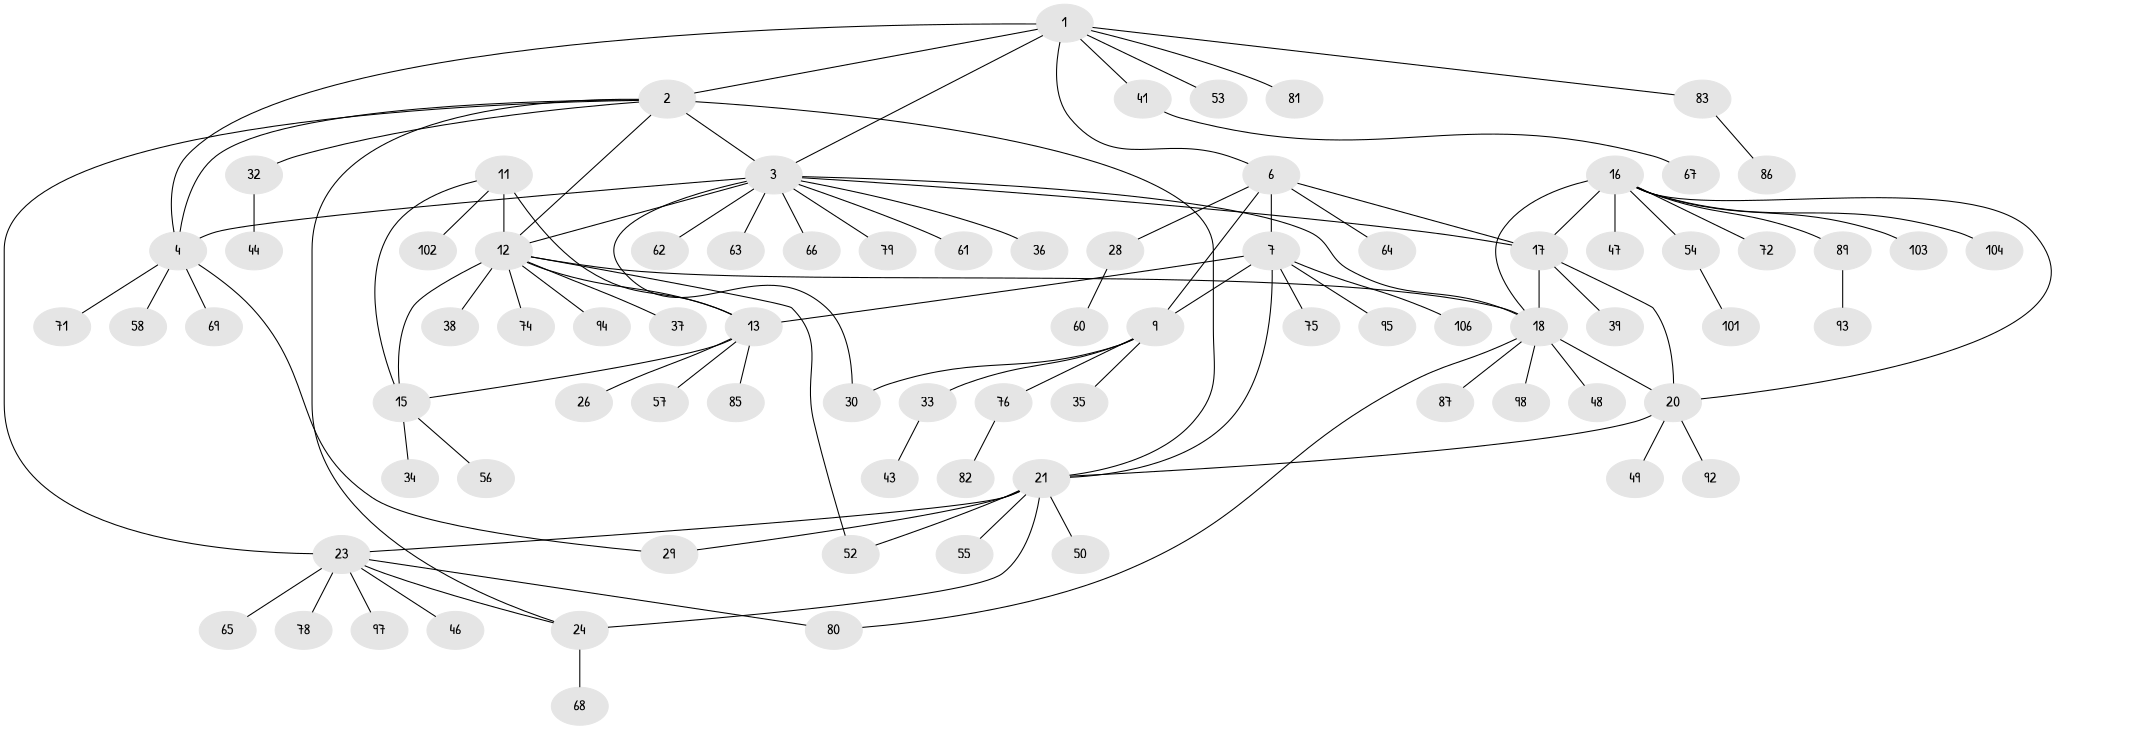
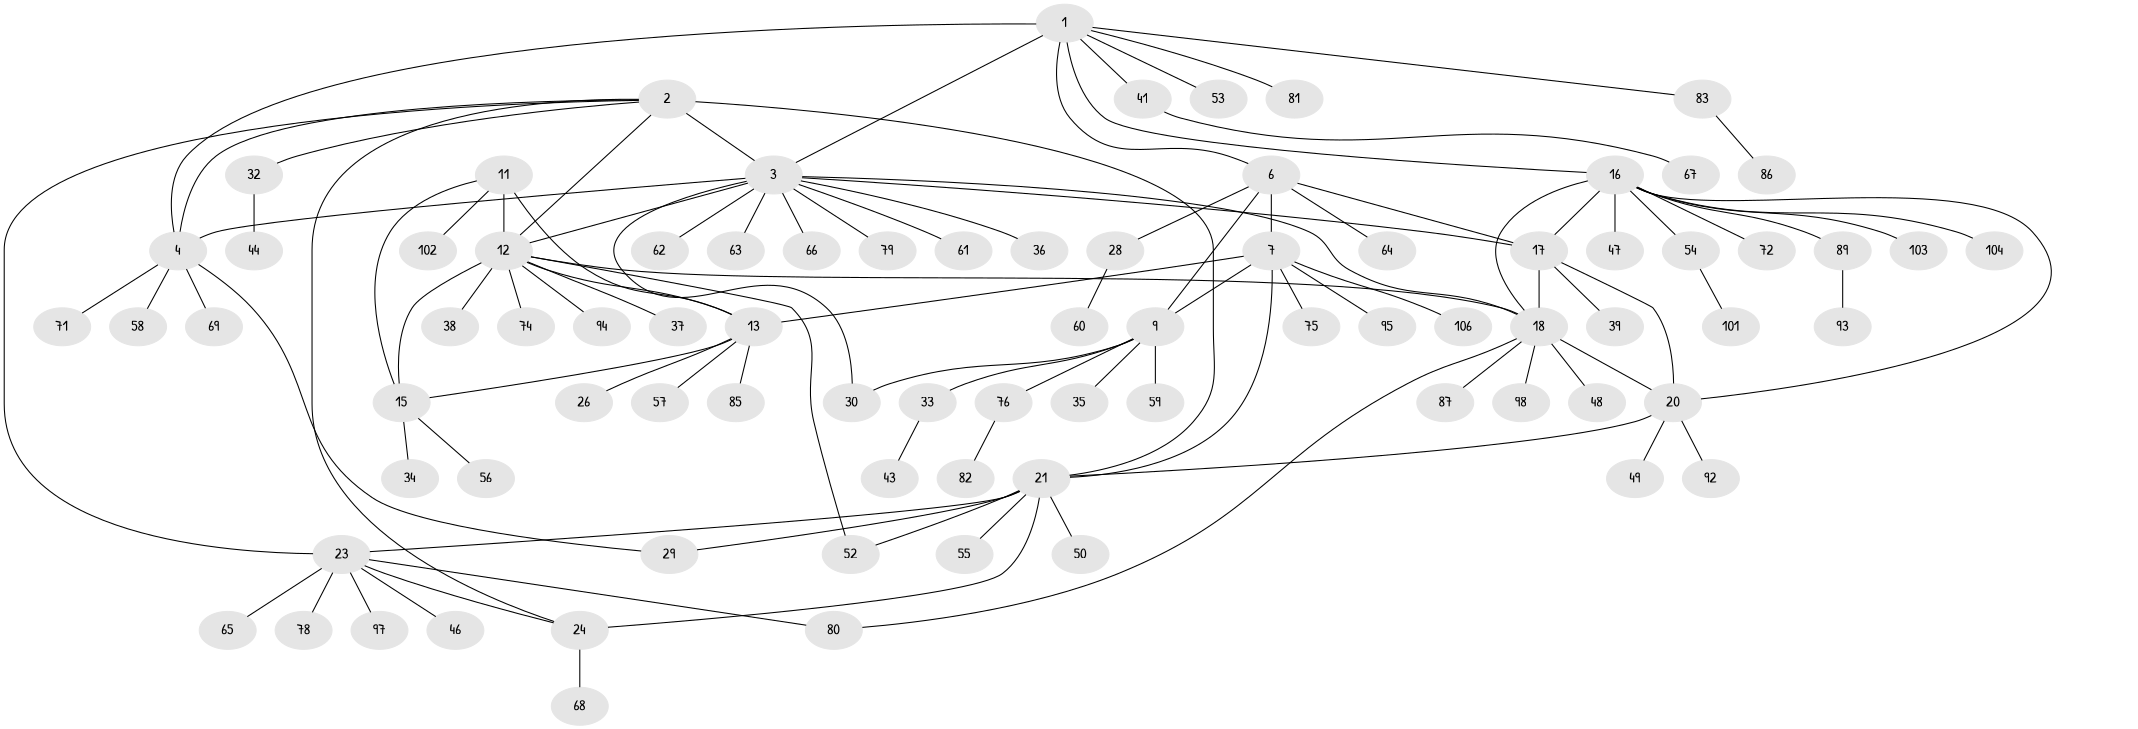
(866, 61) -> (1301, 152)
none -> (1155, 403)
